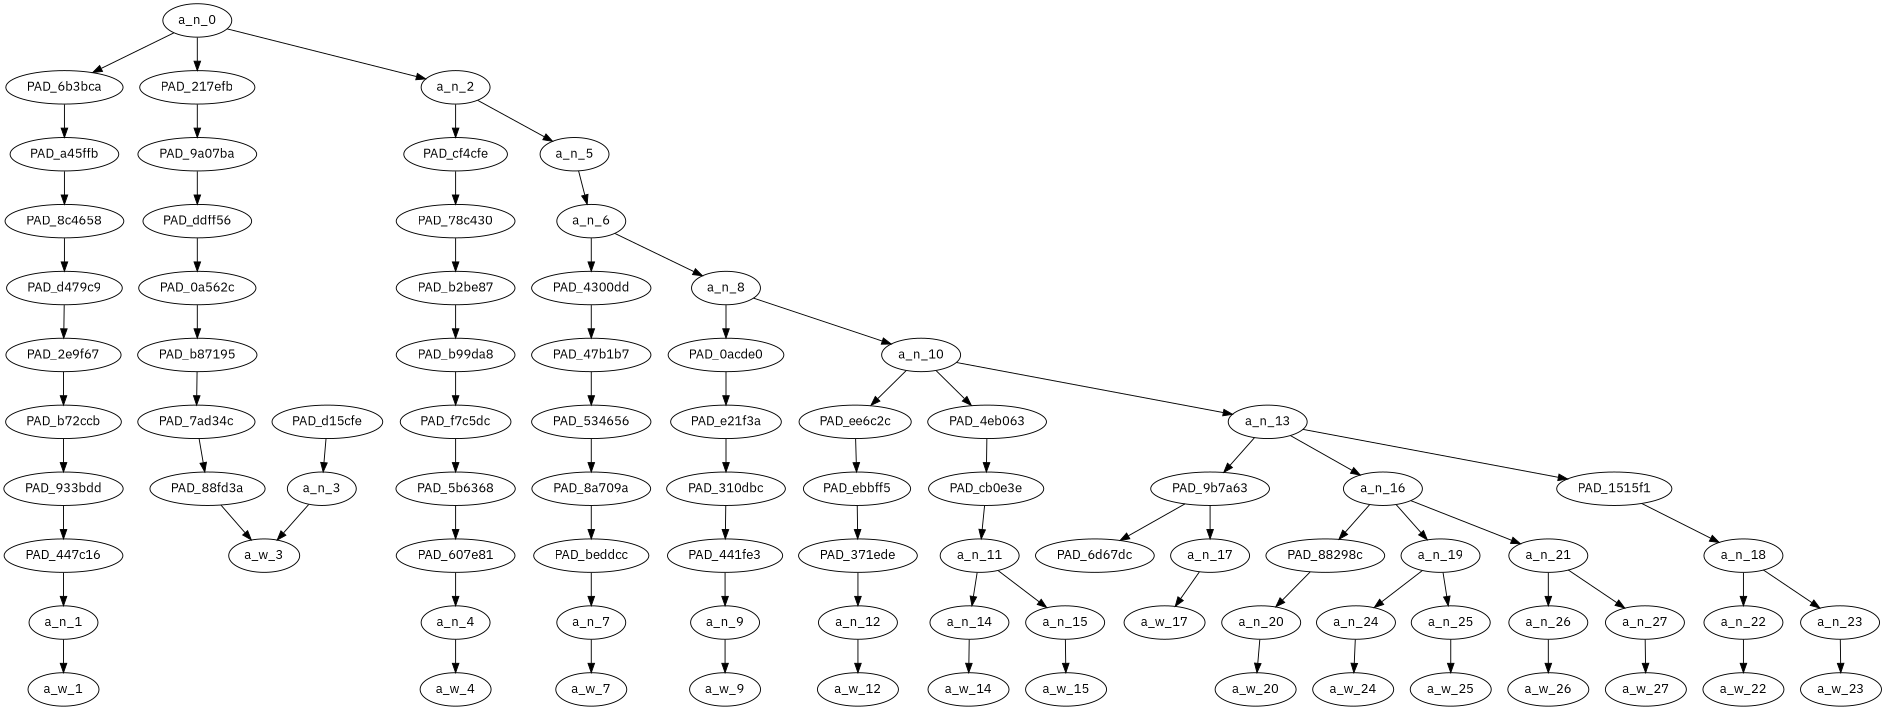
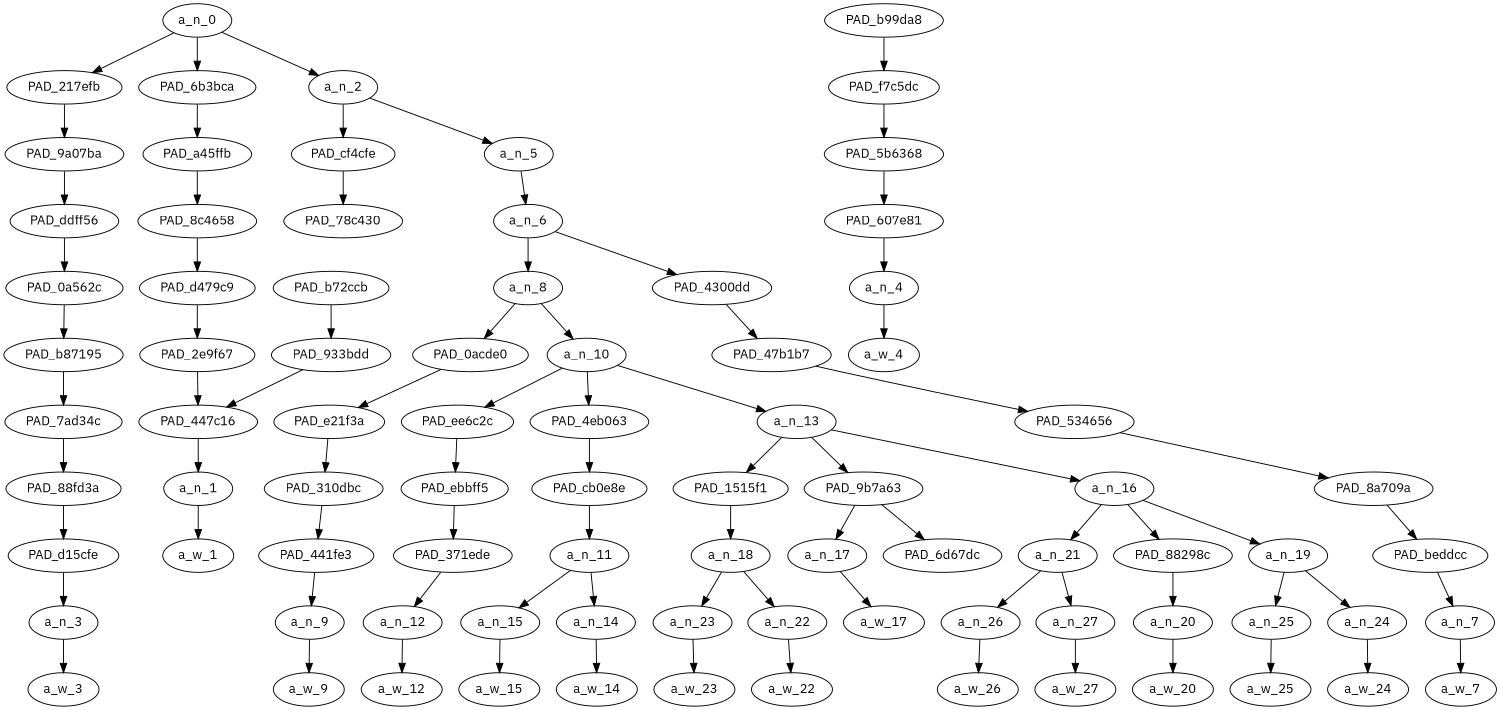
(456, 288) -> none
(64, 384) -> (198, 384)
(986, 489) -> (589, 489)
(233, 519) -> (64, 518)
